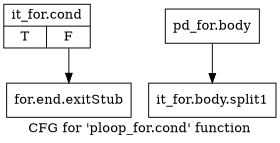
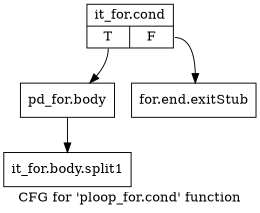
none -> (105, 63)
